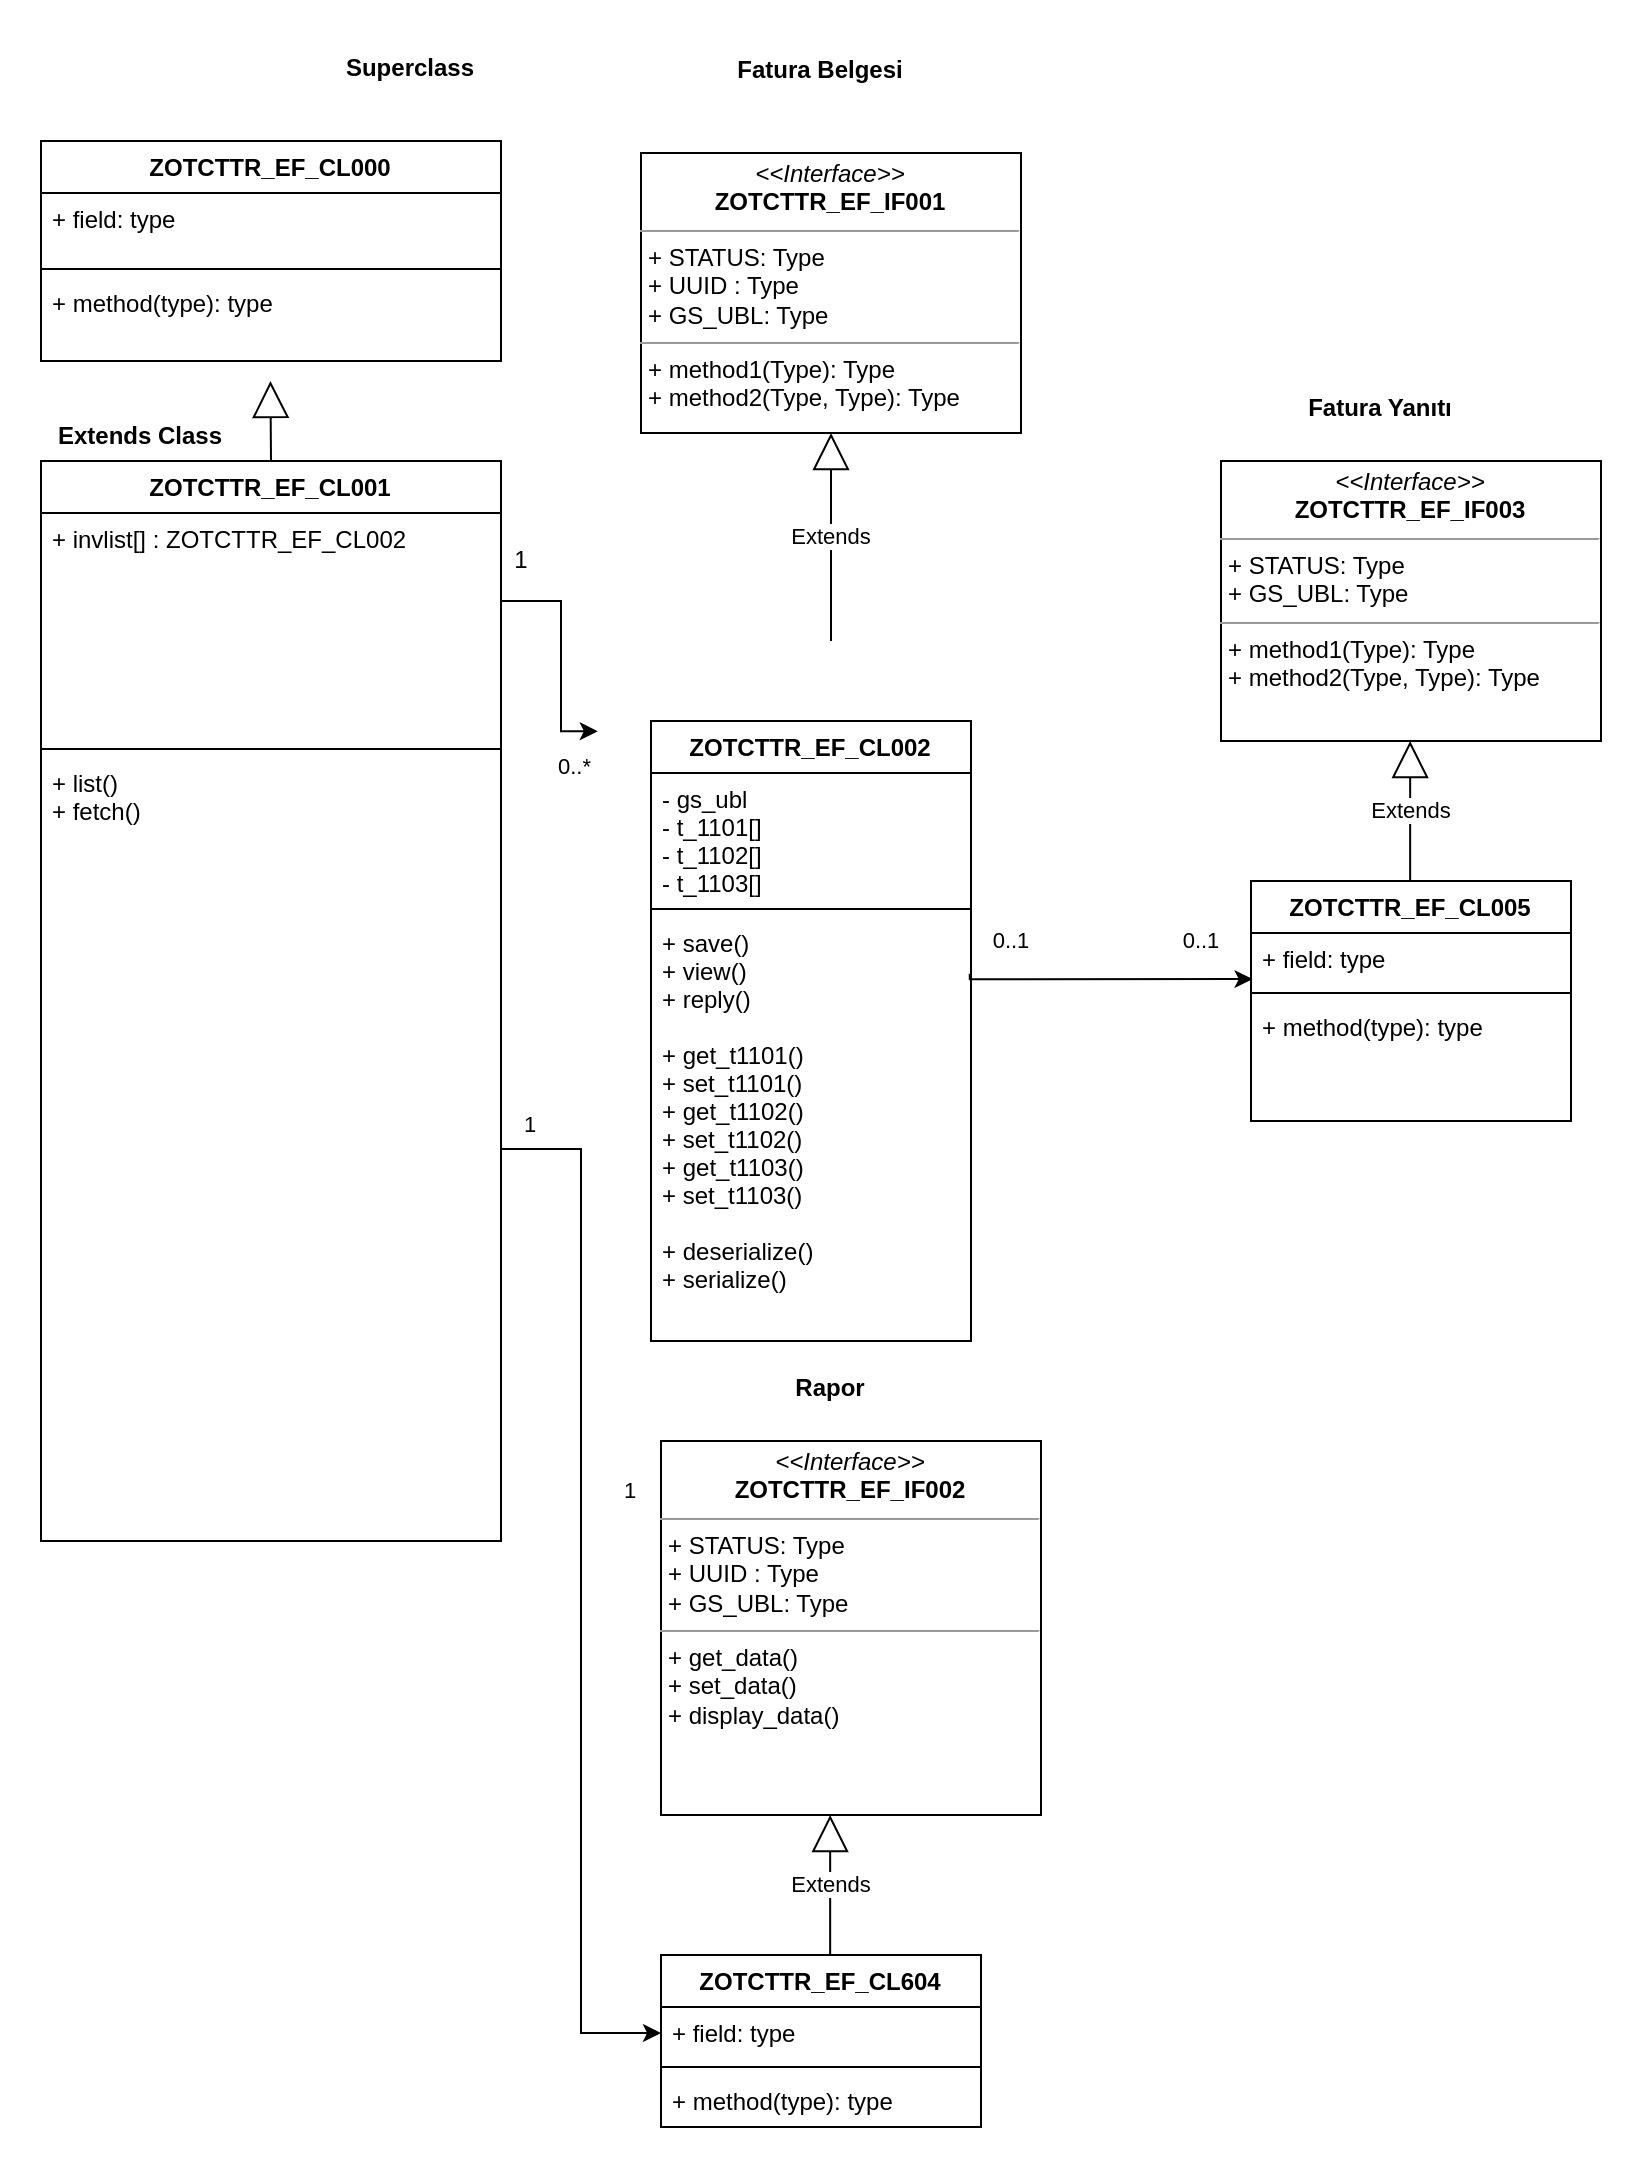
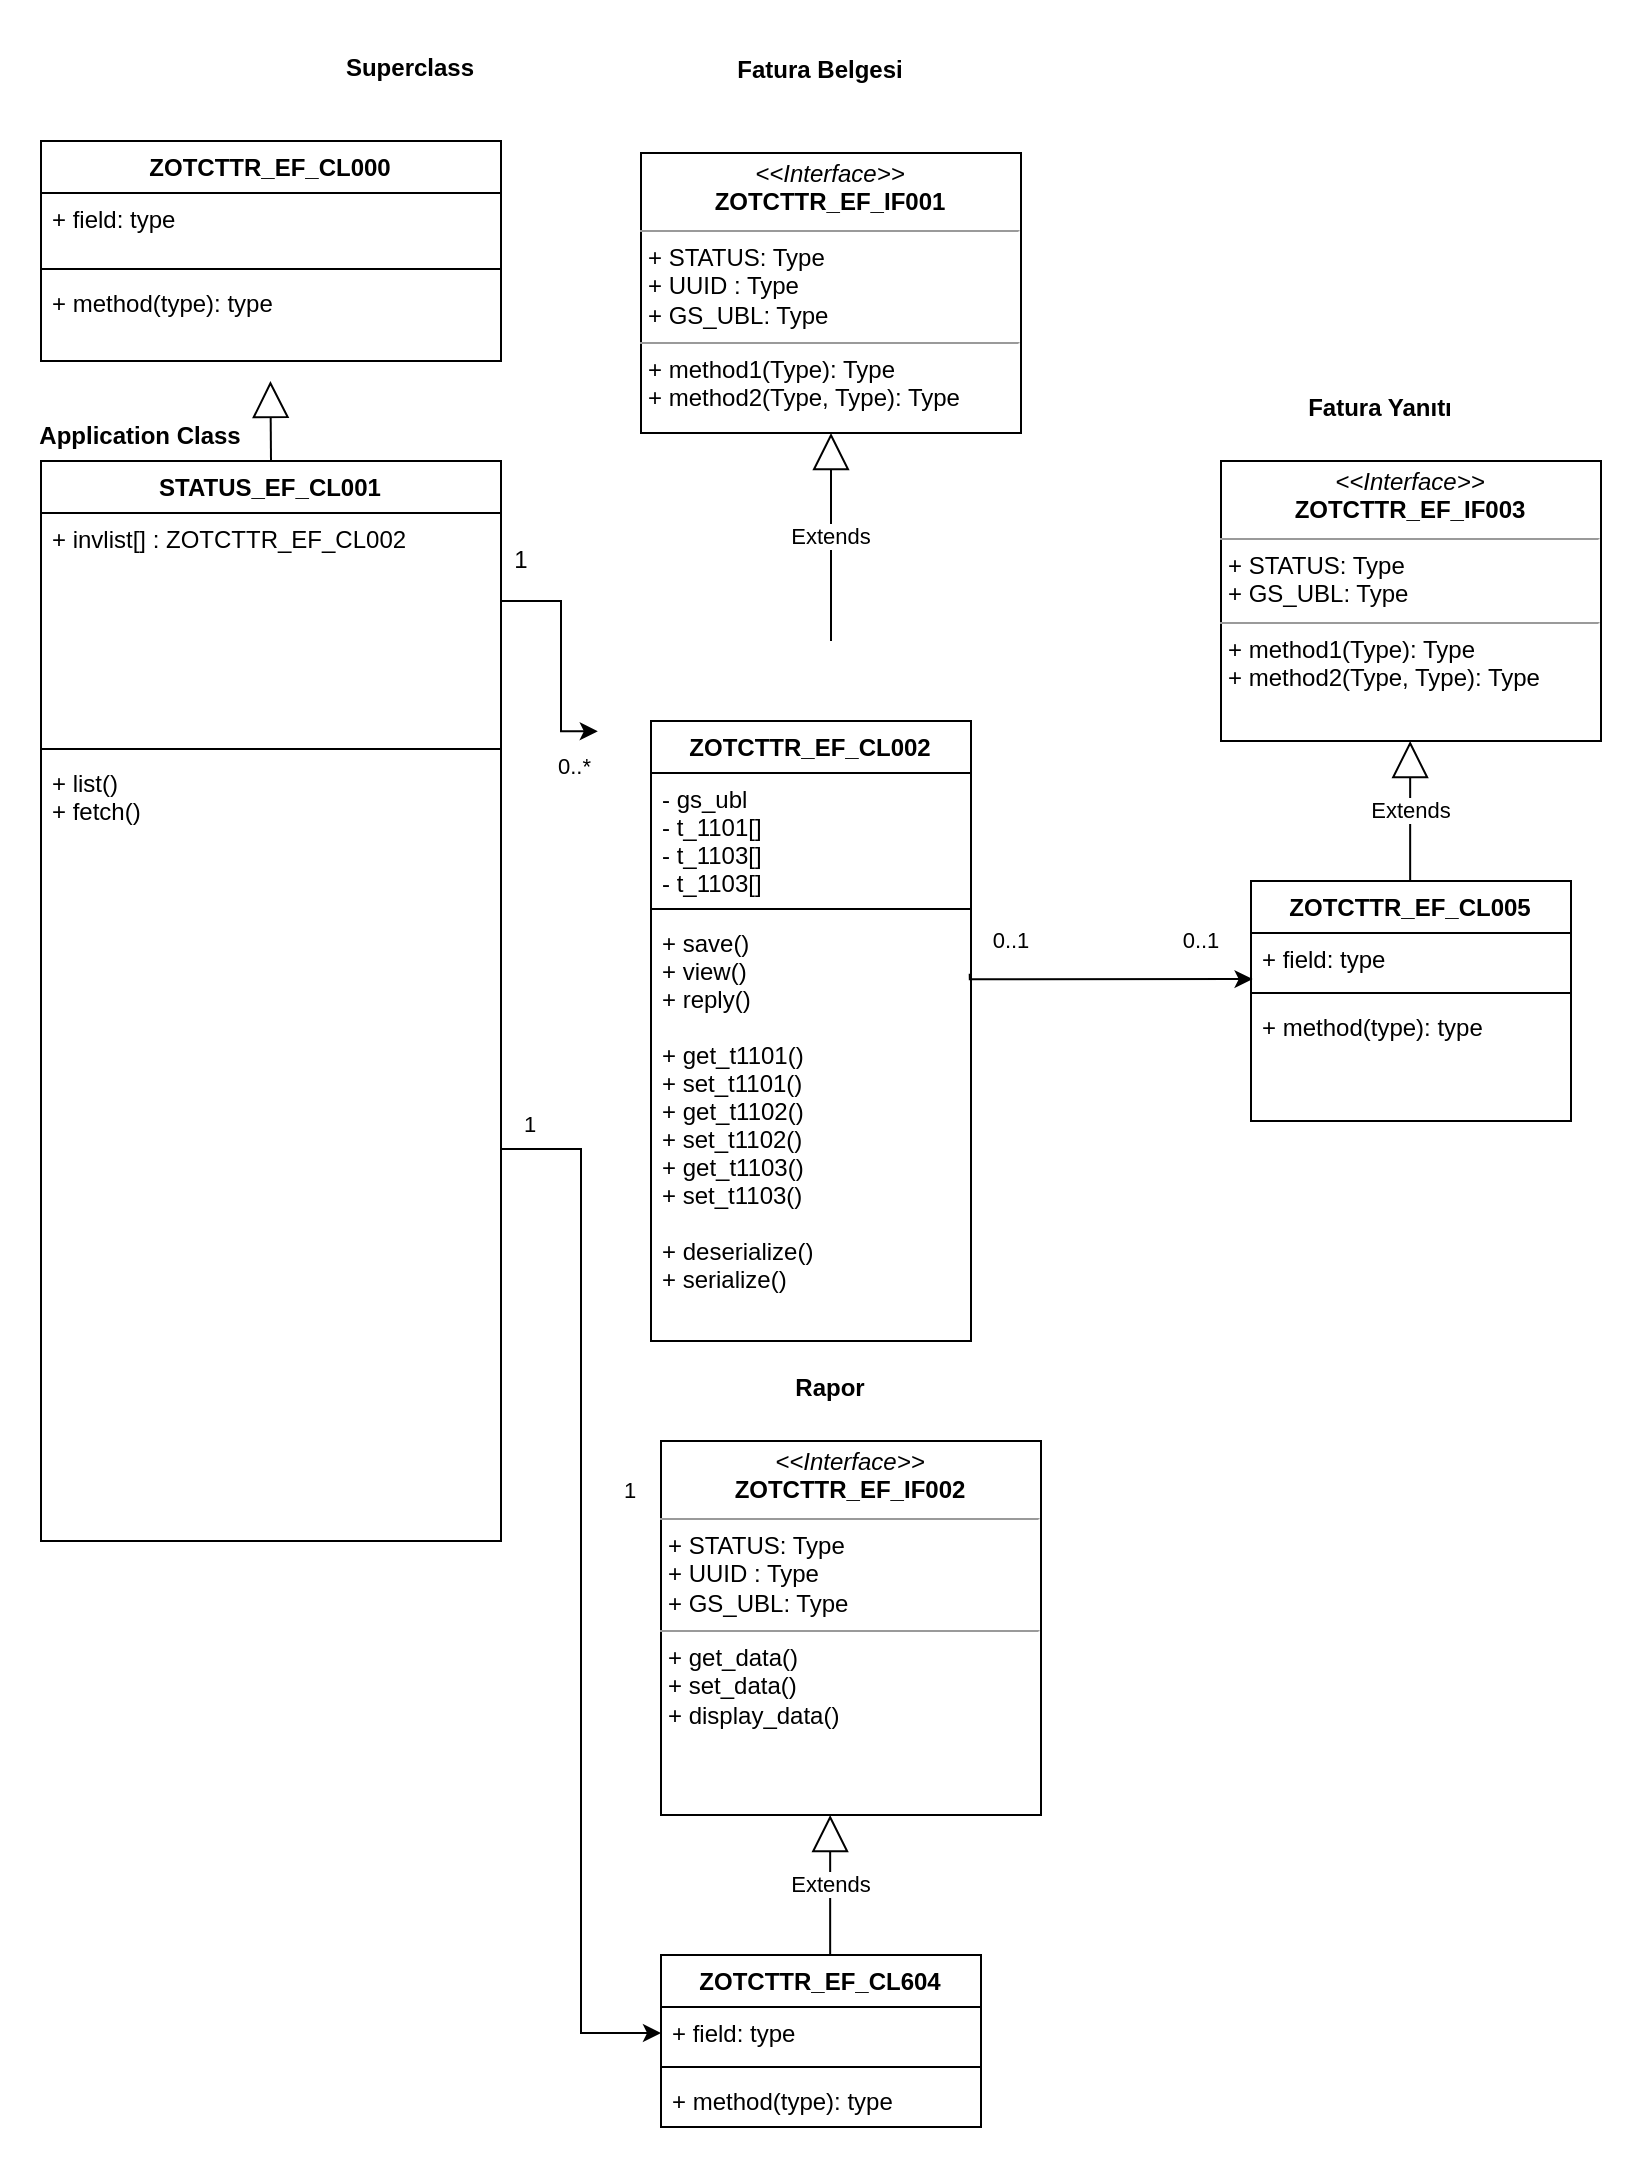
(140, 436) -> (140, 436)
(270, 488) -> (270, 488)
(710, 800) -> (710, 800)
